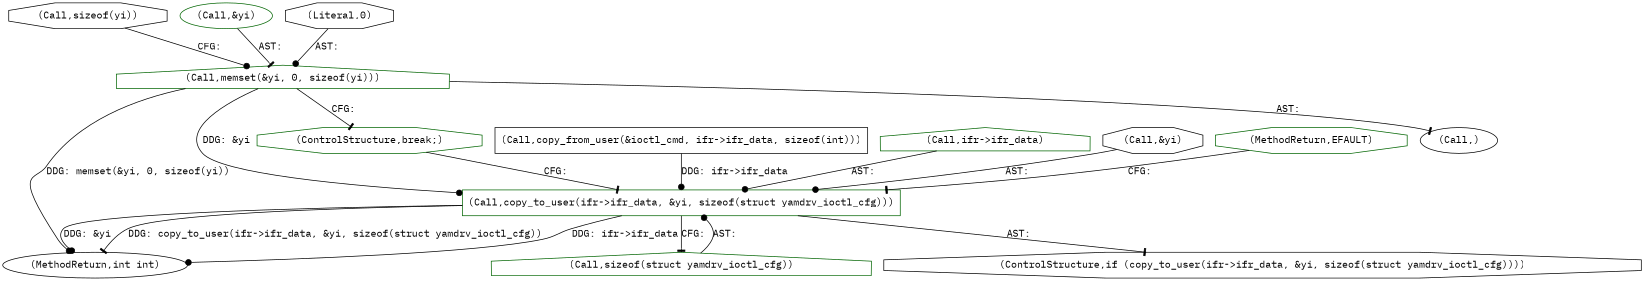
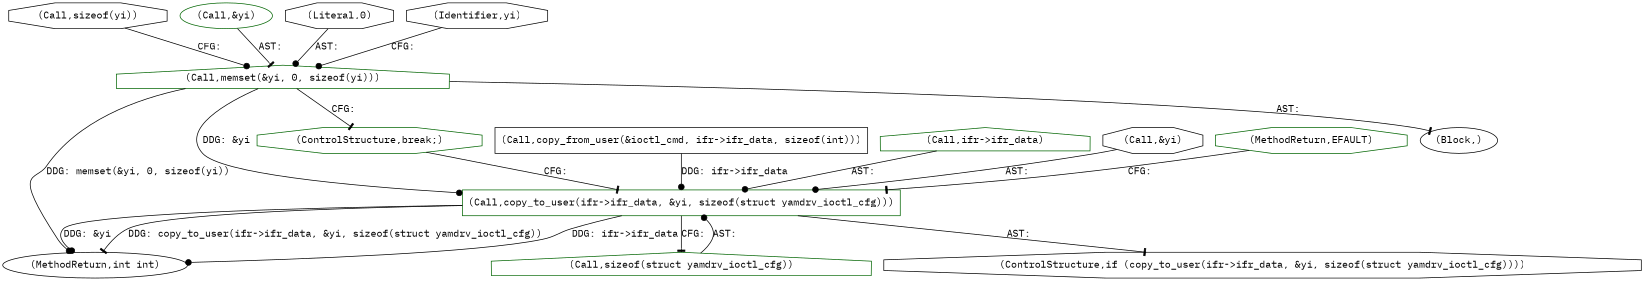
none -> (477, 16)
(1459, 140) -> (1459, 140)
